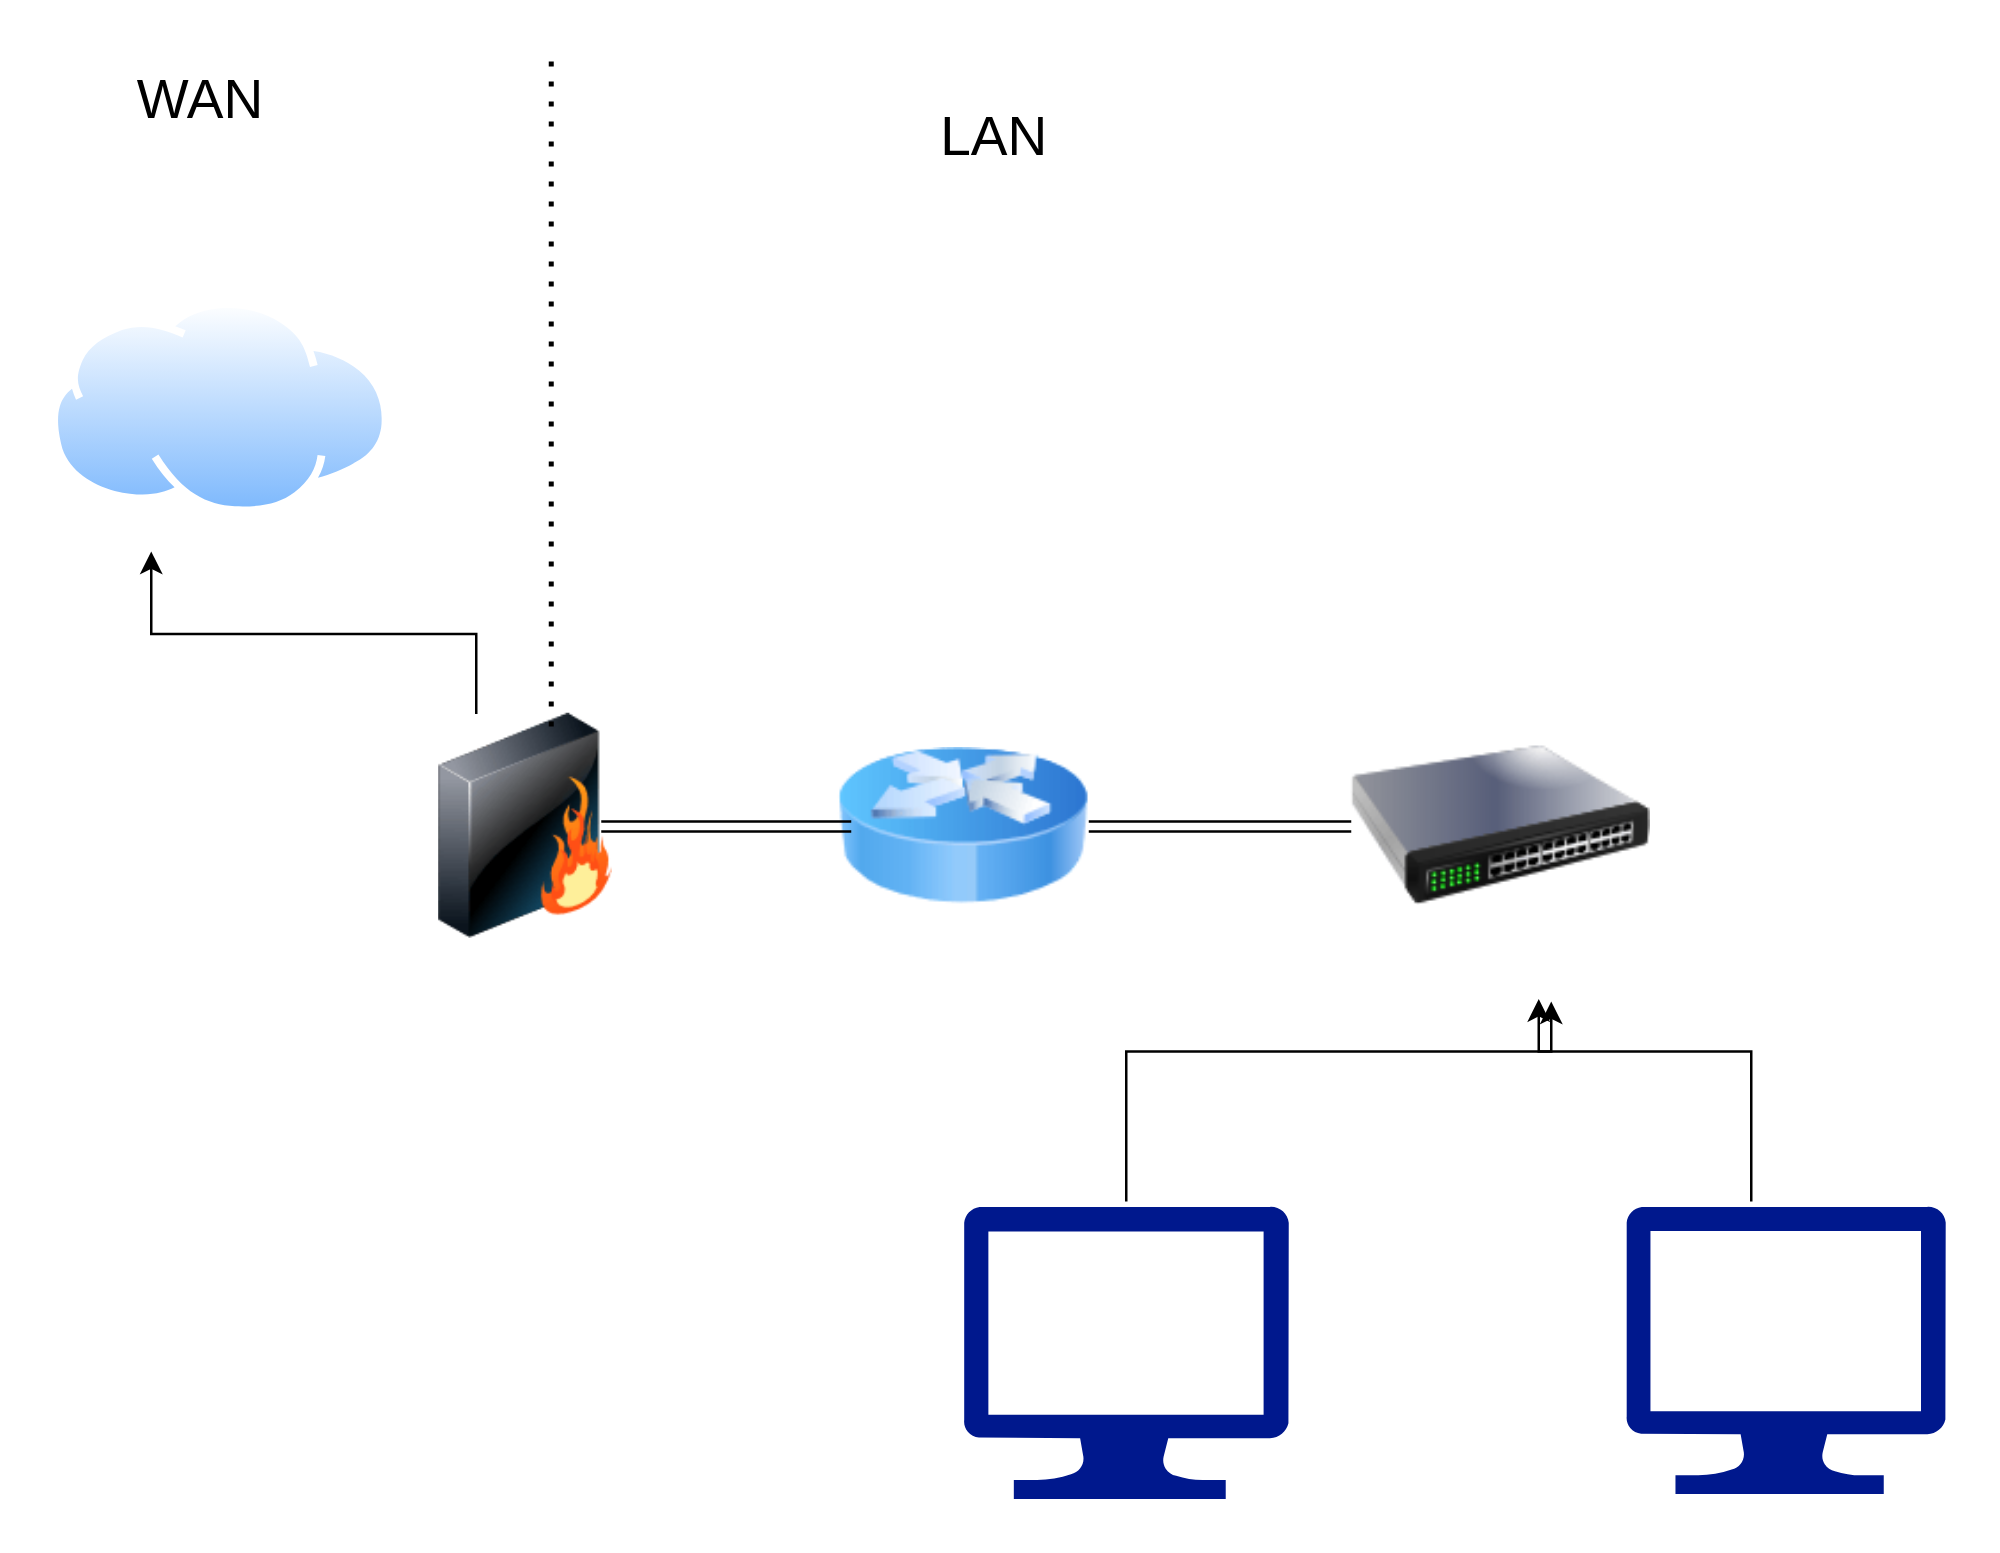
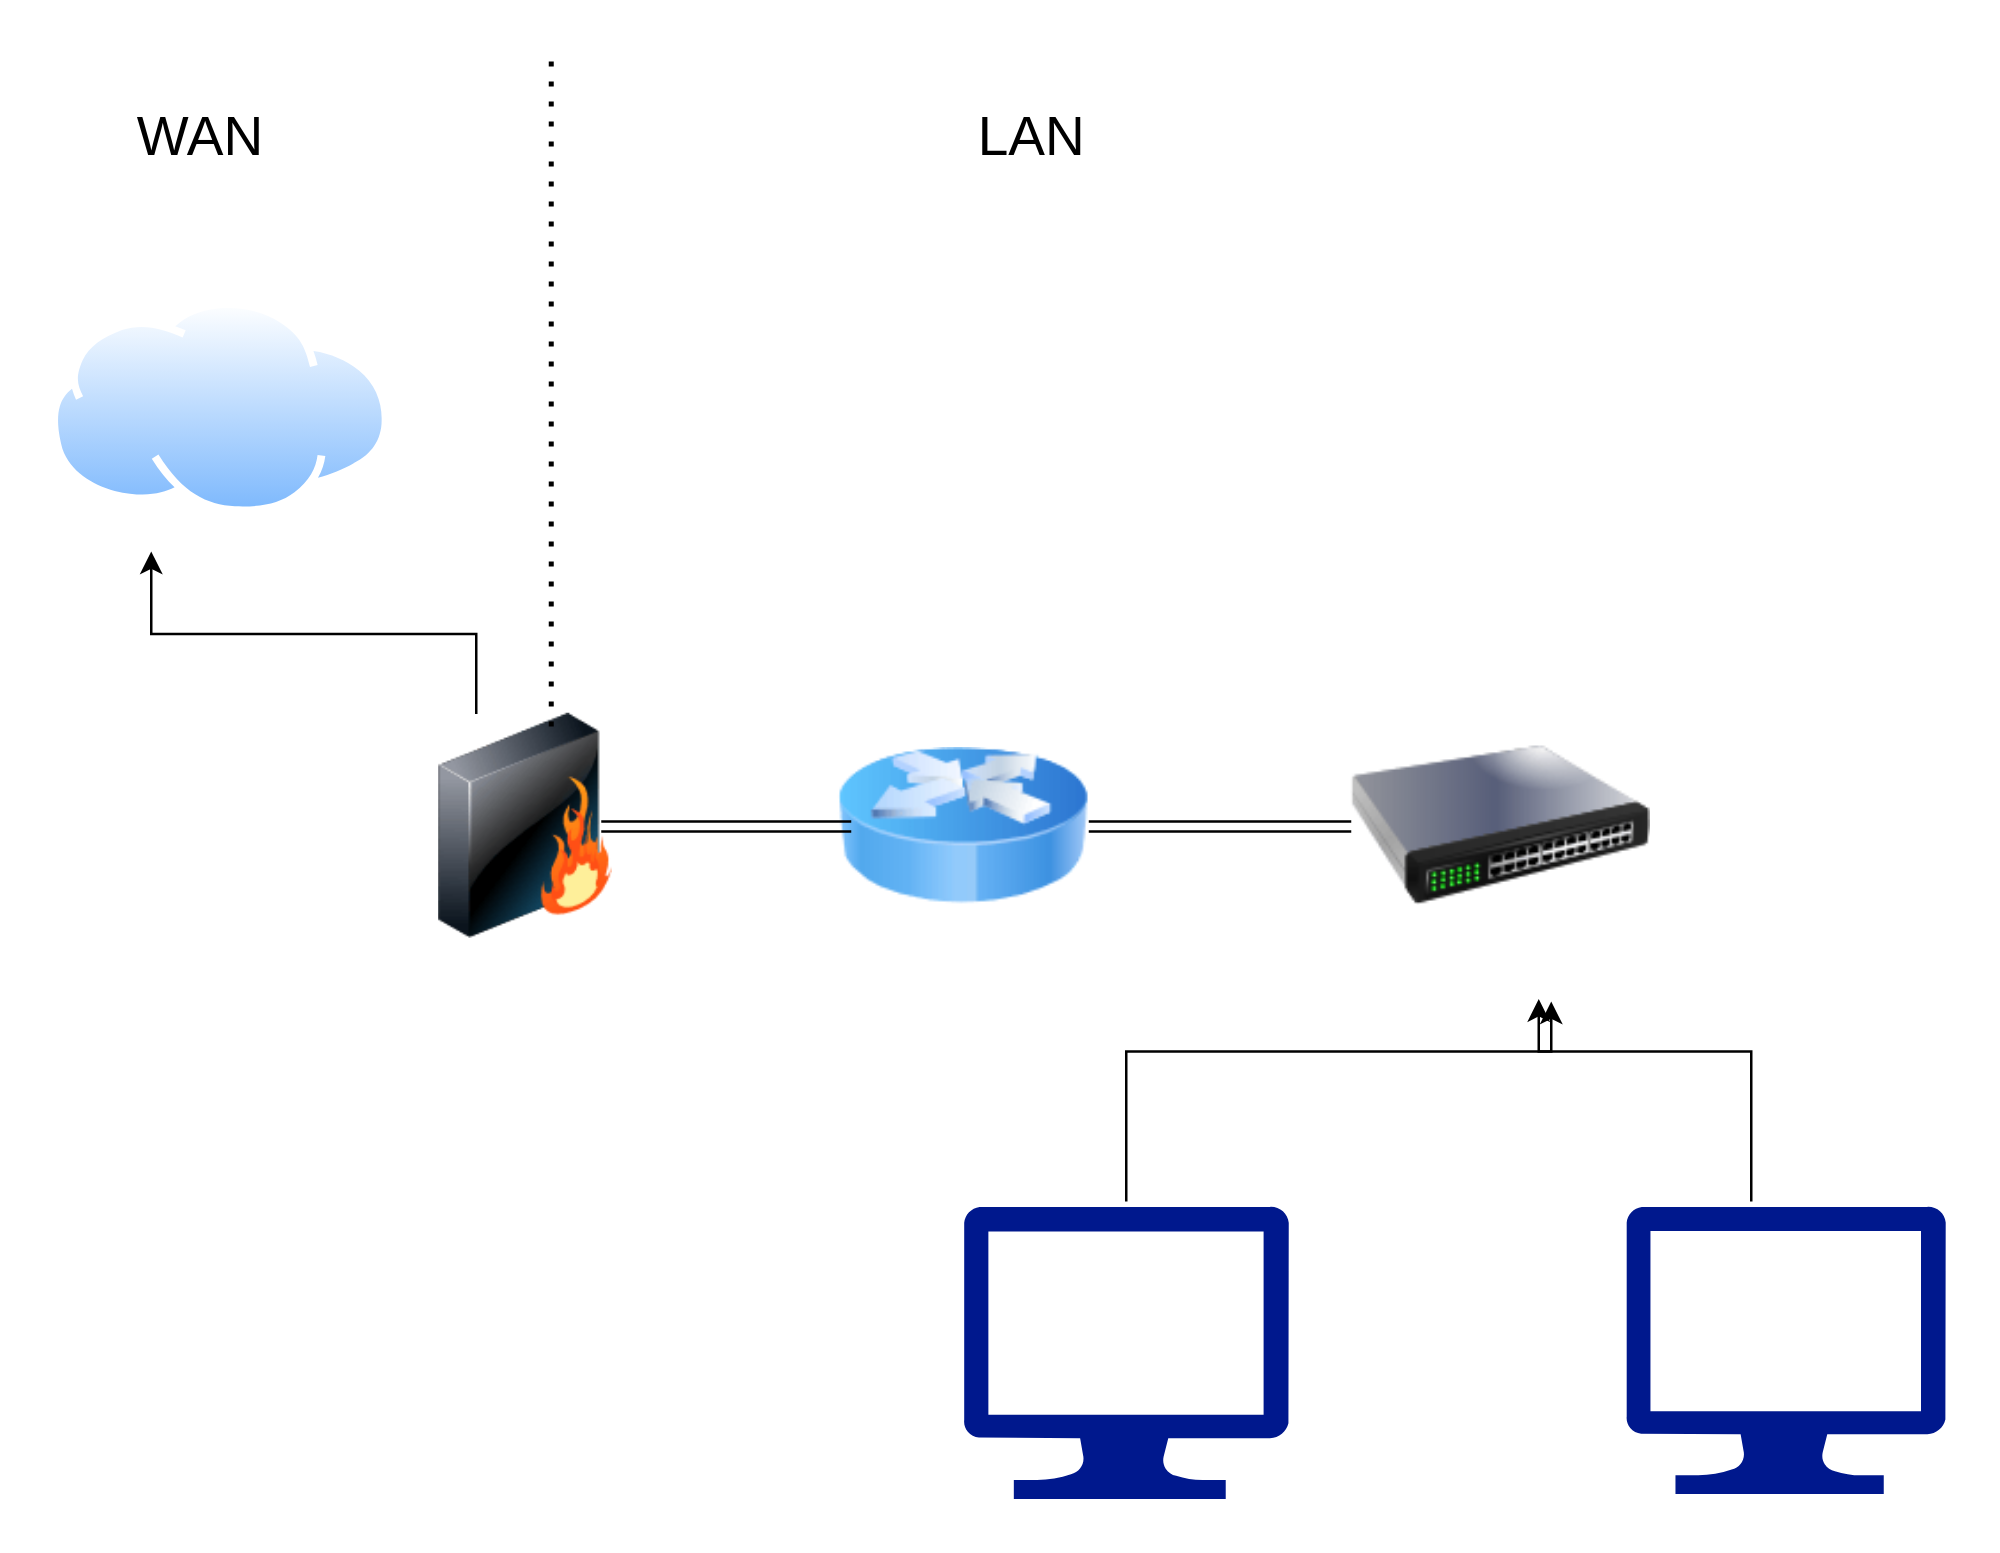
(201, 101) -> (201, 139)
(995, 139) -> (1033, 139)
